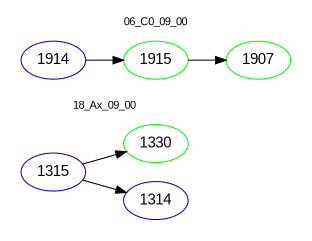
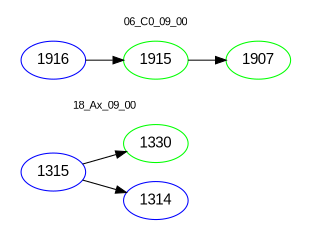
(53, 60) -> (53, 60)
